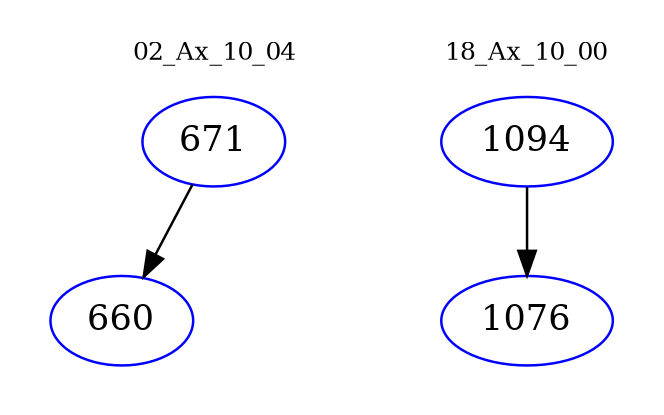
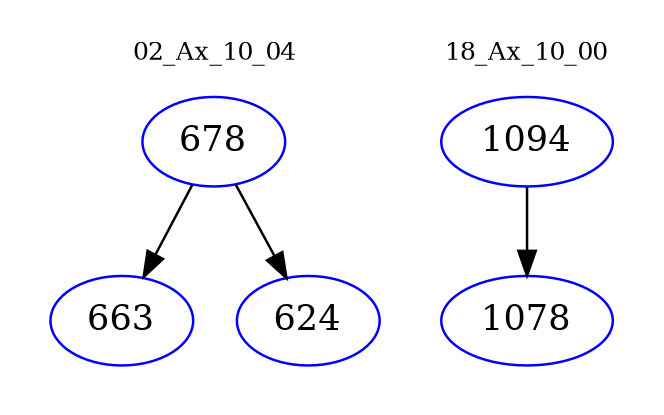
(214, 142) -> (214, 142)
(122, 321) -> (122, 321)
none -> (308, 321)
(527, 321) -> (527, 321)
